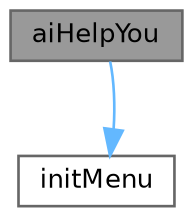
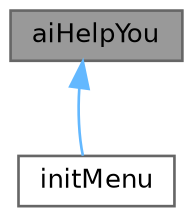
(114, 95) -> (79, 122)
